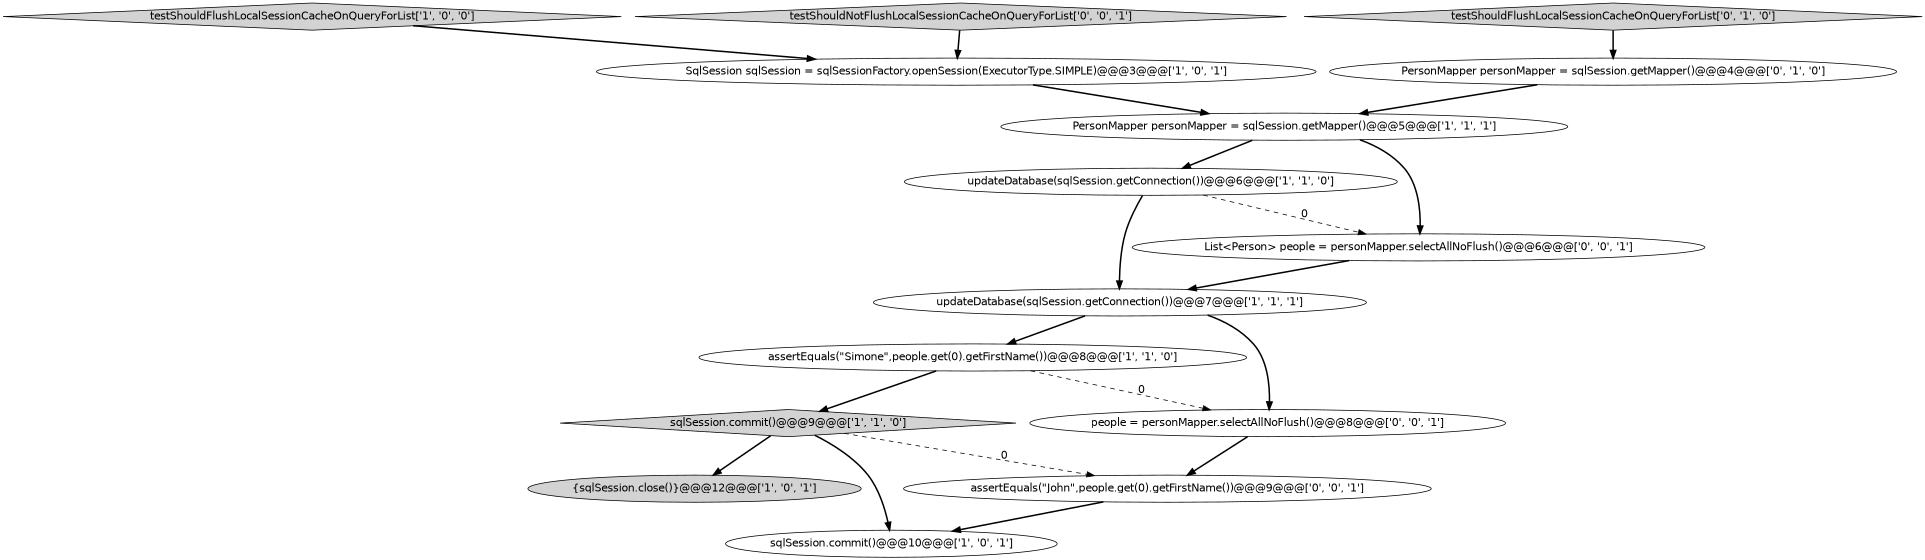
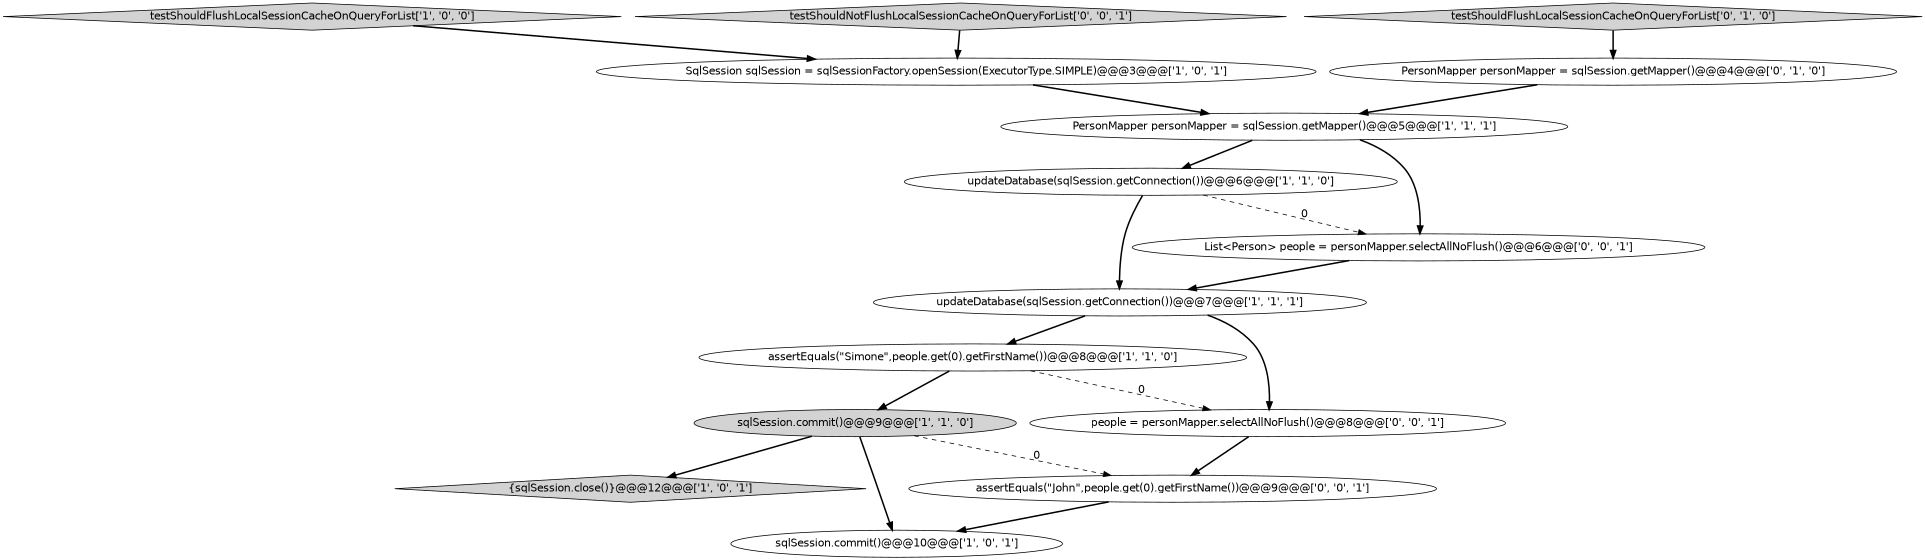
(788, 423) -> (855, 423)
(695, 489) -> (630, 489)
